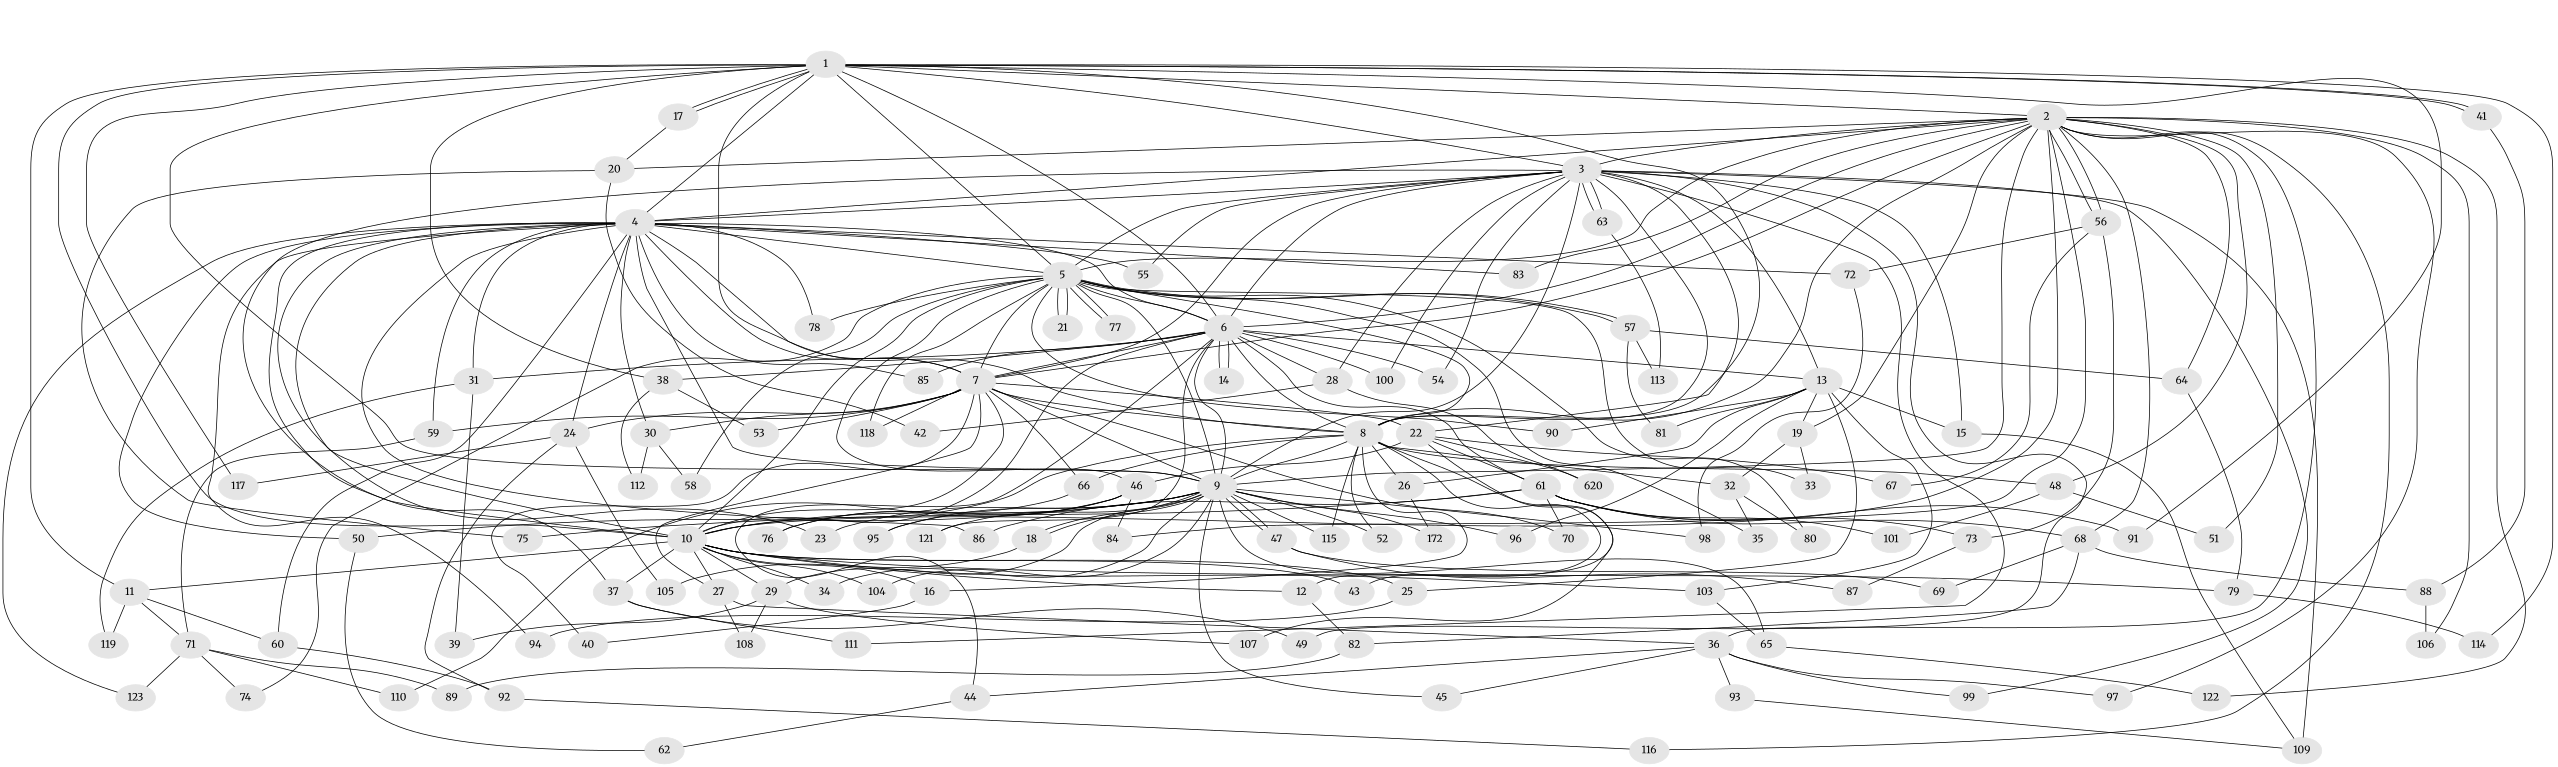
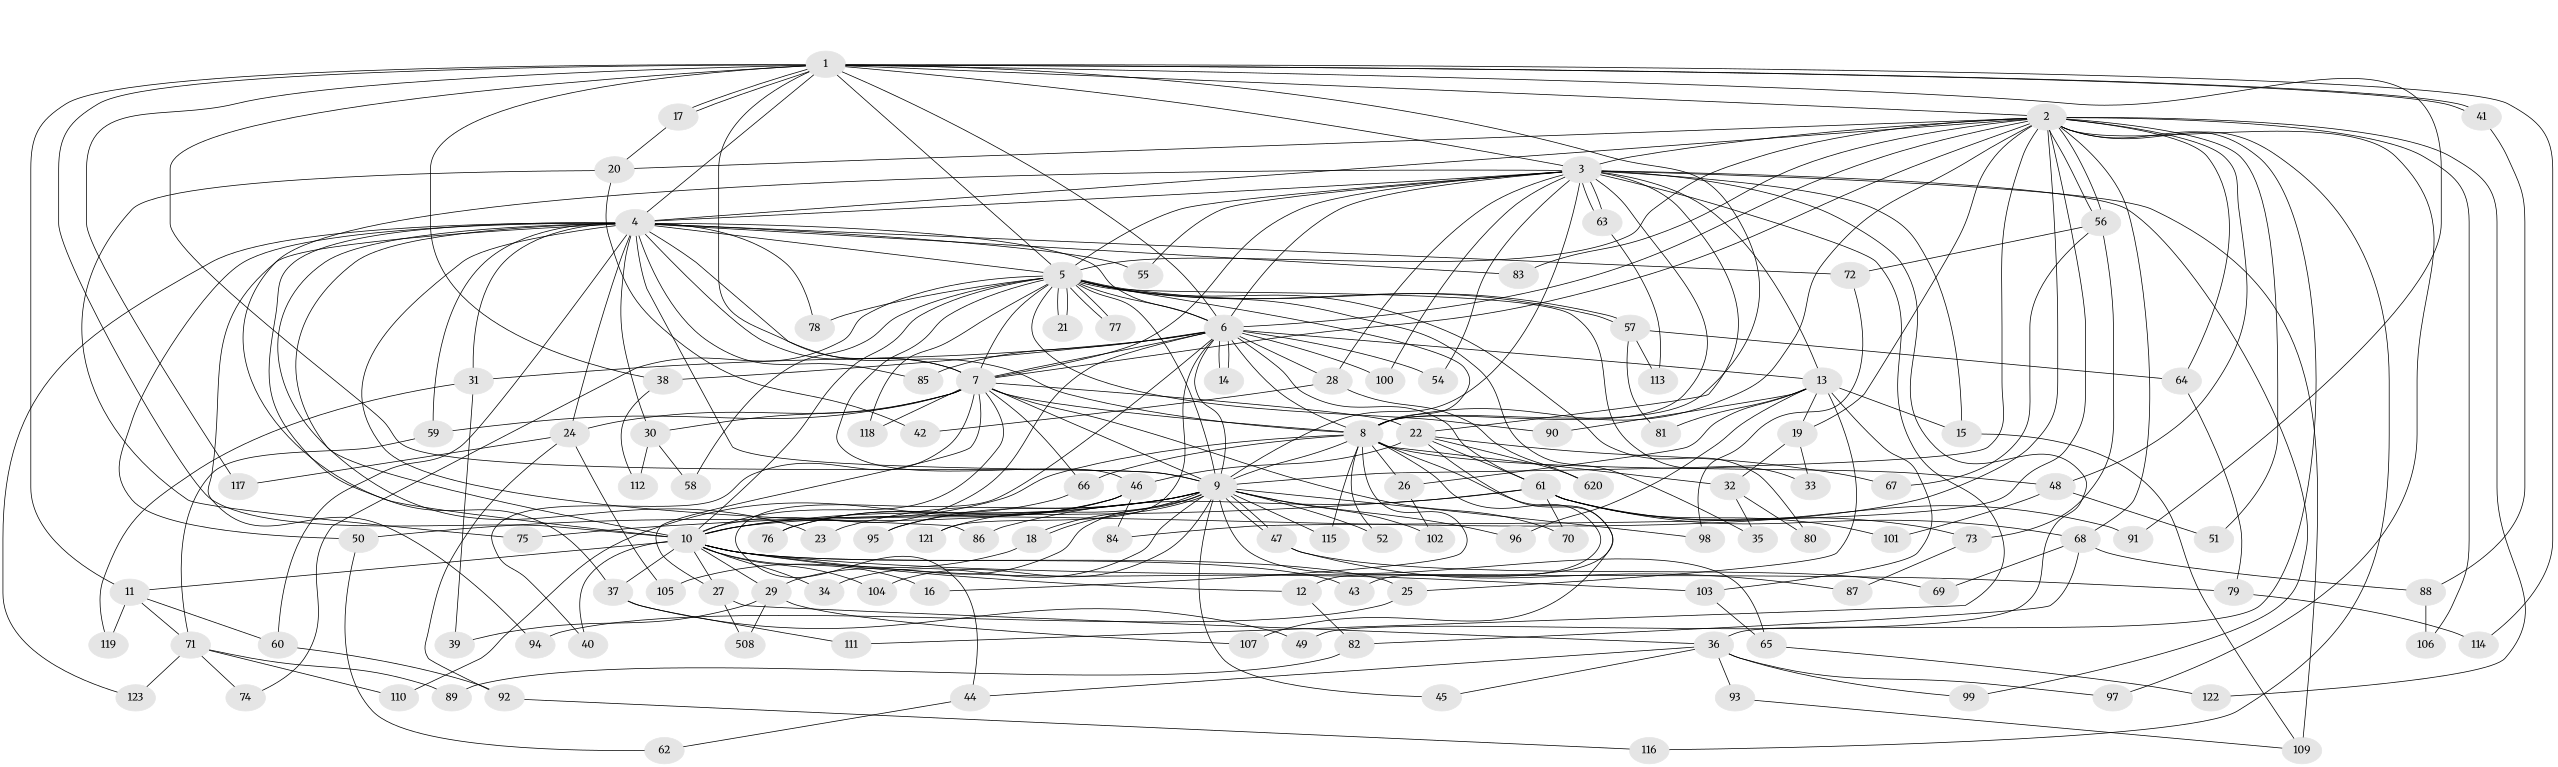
(759, 434) -> none
(1435, 539) -> (1435, 539)
(793, 622) -> (602, 563)
(745, 645) -> (745, 645)
